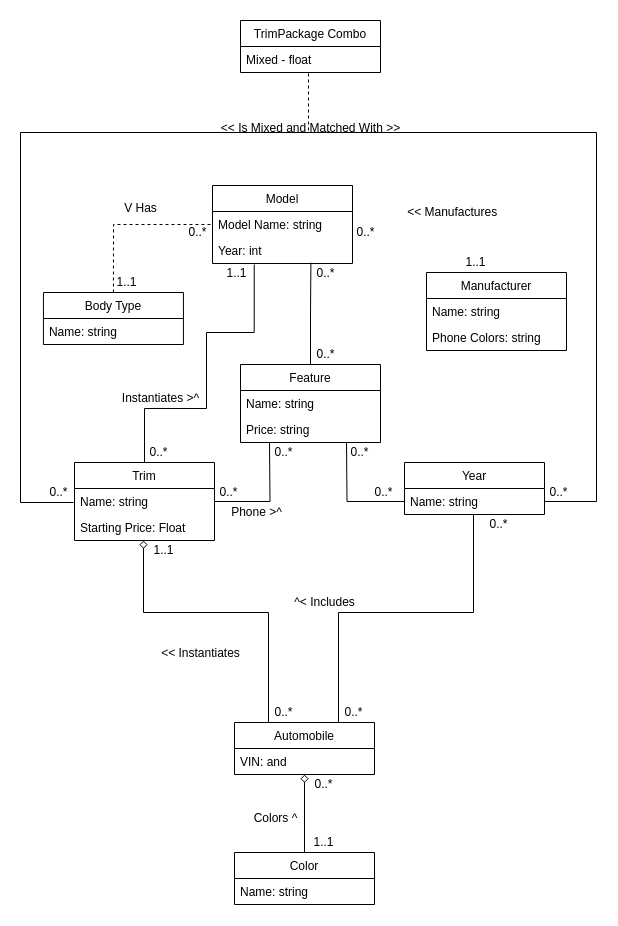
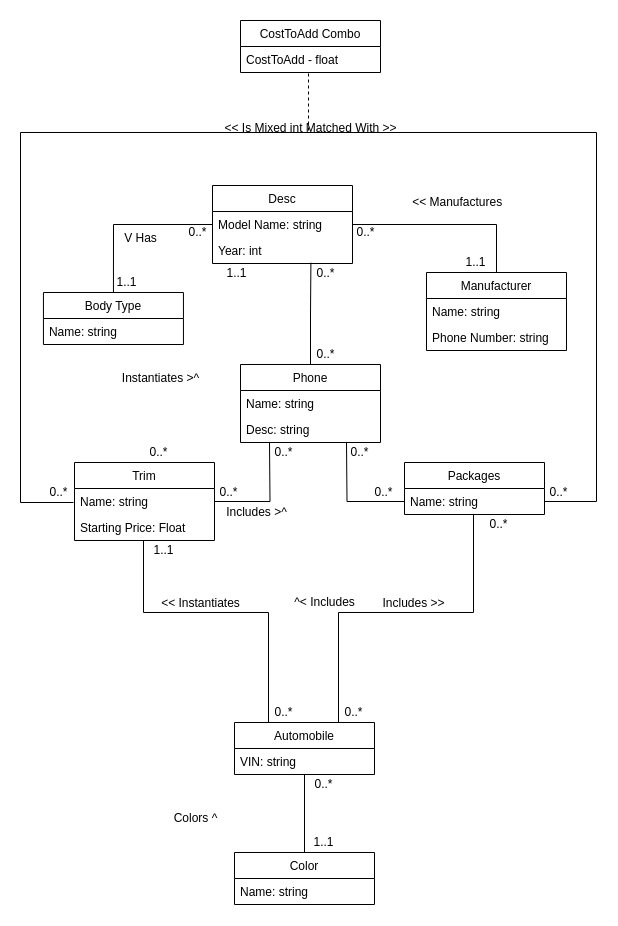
(310, 34) -> (310, 34)
(283, 60) -> (298, 60)
(311, 129) -> (311, 129)
(282, 199) -> (282, 199)
(141, 209) -> (141, 239)
(451, 213) -> (456, 203)
(130, 225) -> (130, 225)
none -> (448, 225)
(491, 338) -> (493, 338)
(207, 371) -> none
(310, 378) -> (310, 378)
(161, 399) -> (161, 379)
(283, 430) -> (282, 430)
(474, 476) -> (474, 476)
(257, 513) -> (257, 513)
(144, 549) -> (144, 545)
none -> (413, 604)
(201, 654) -> (201, 604)
(264, 762) -> (272, 762)
(305, 783) -> (305, 779)
(276, 819) -> (196, 819)
